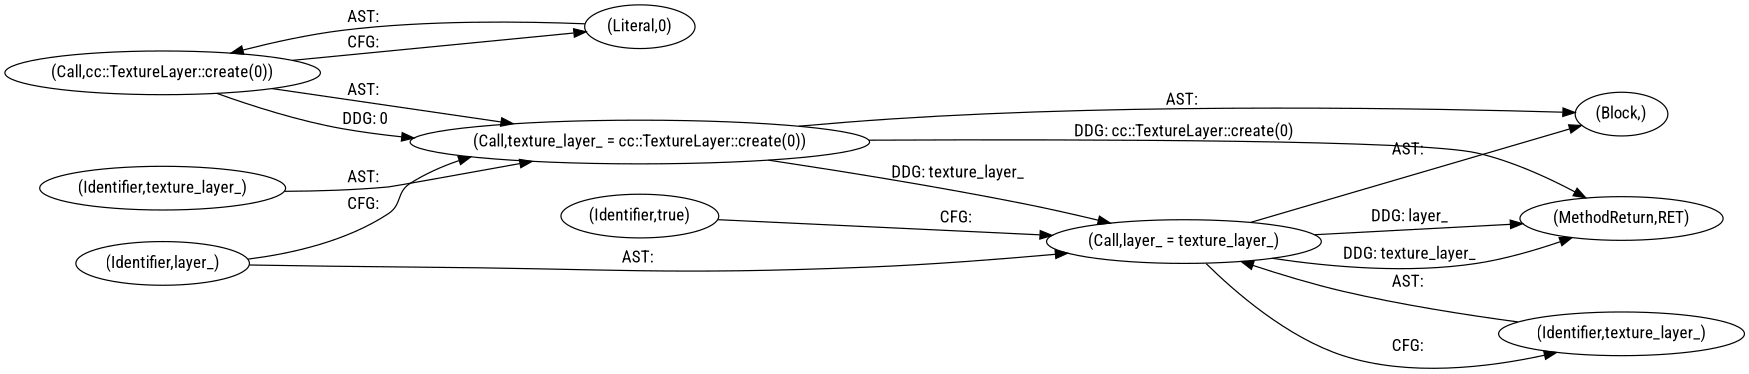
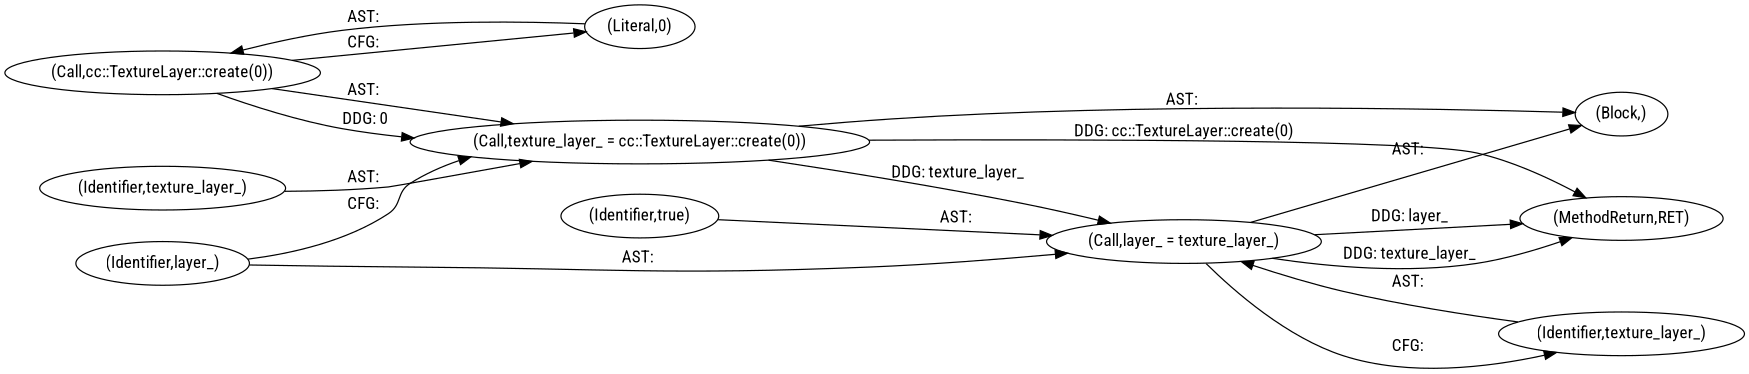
(958, 218) -> (958, 218)
